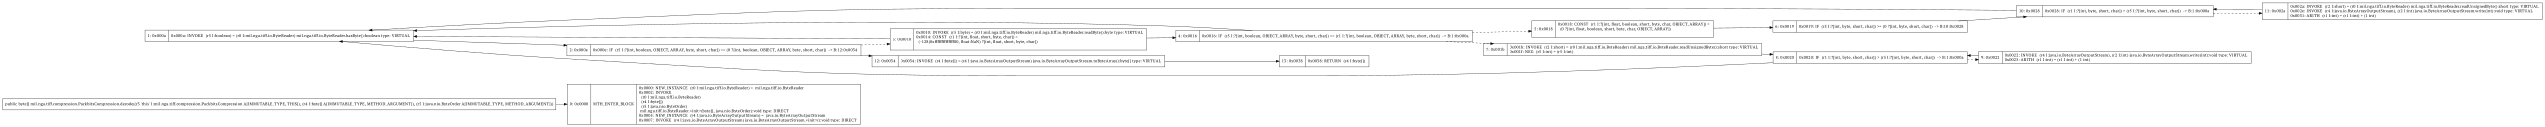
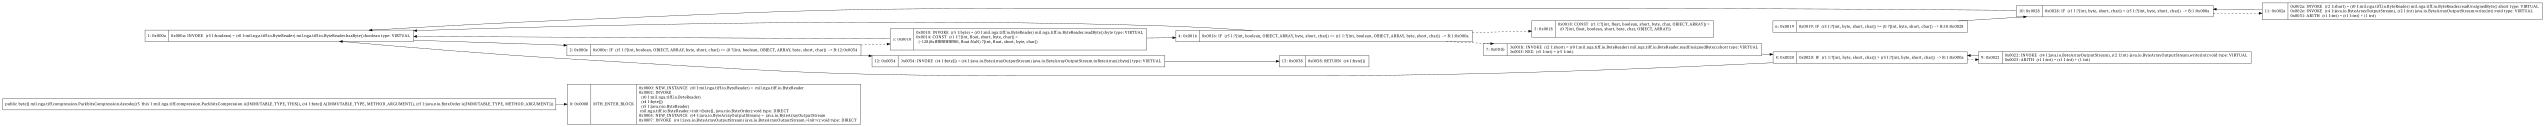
(1742, 28) -> none
(663, 106) -> (664, 106)
